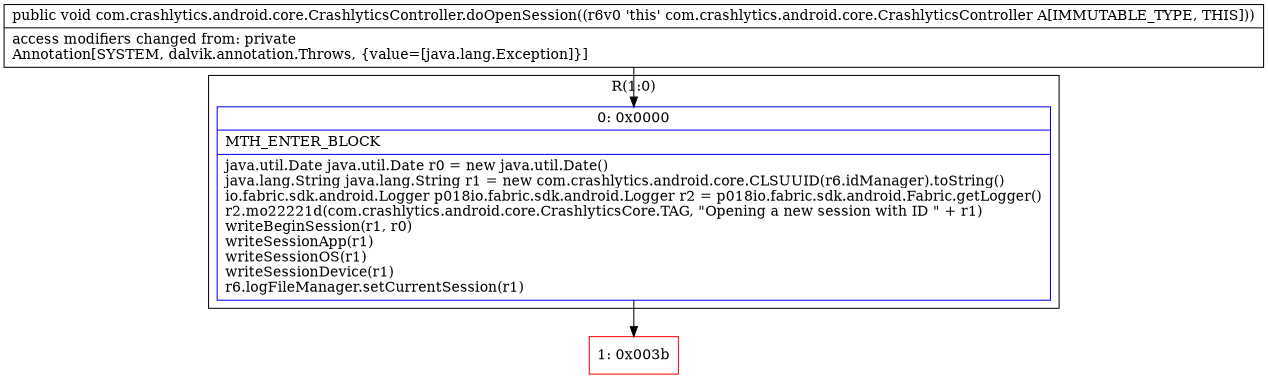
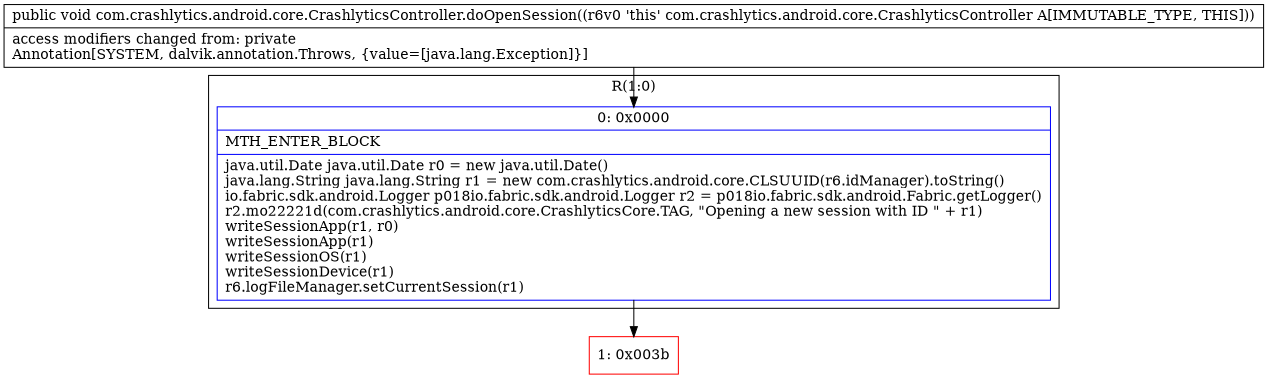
(319, 227) -> (312, 227)
